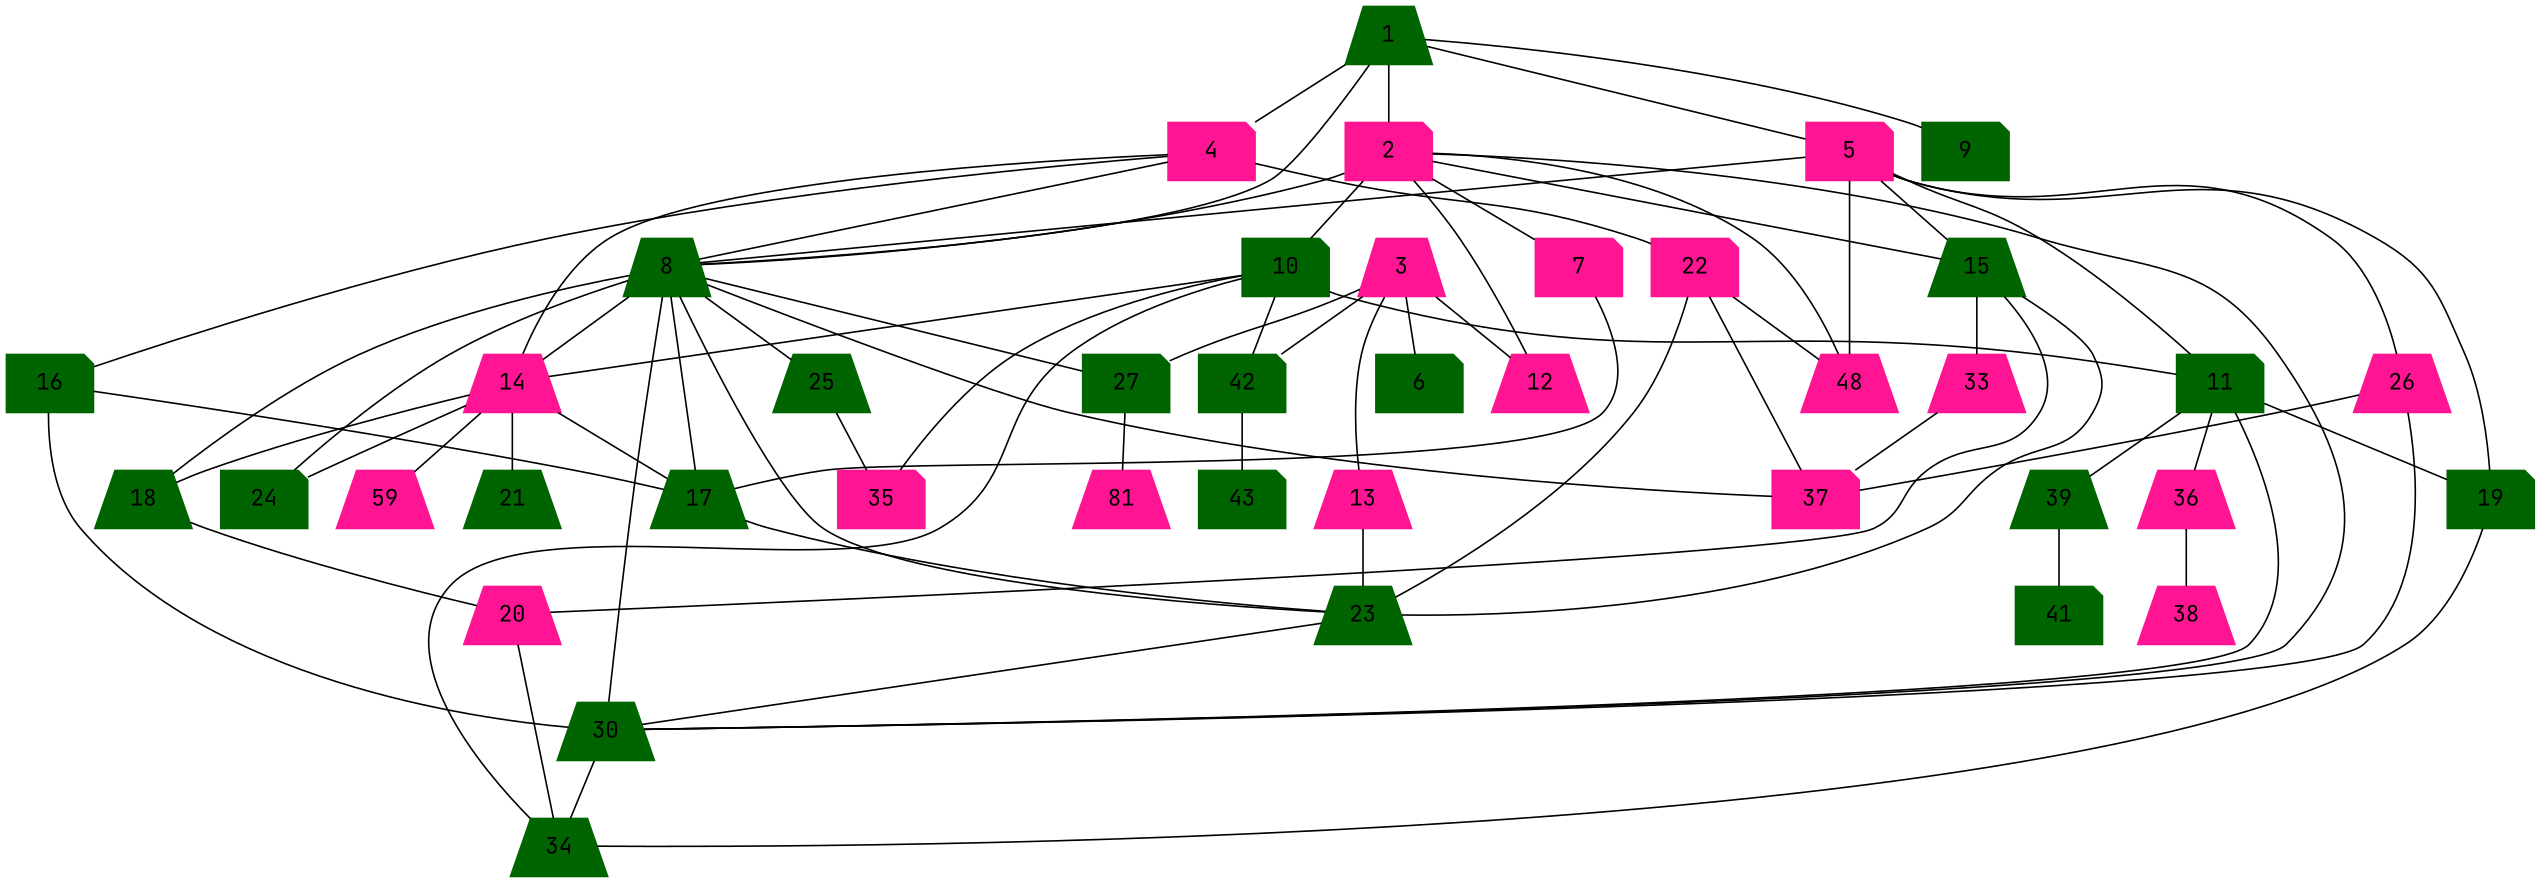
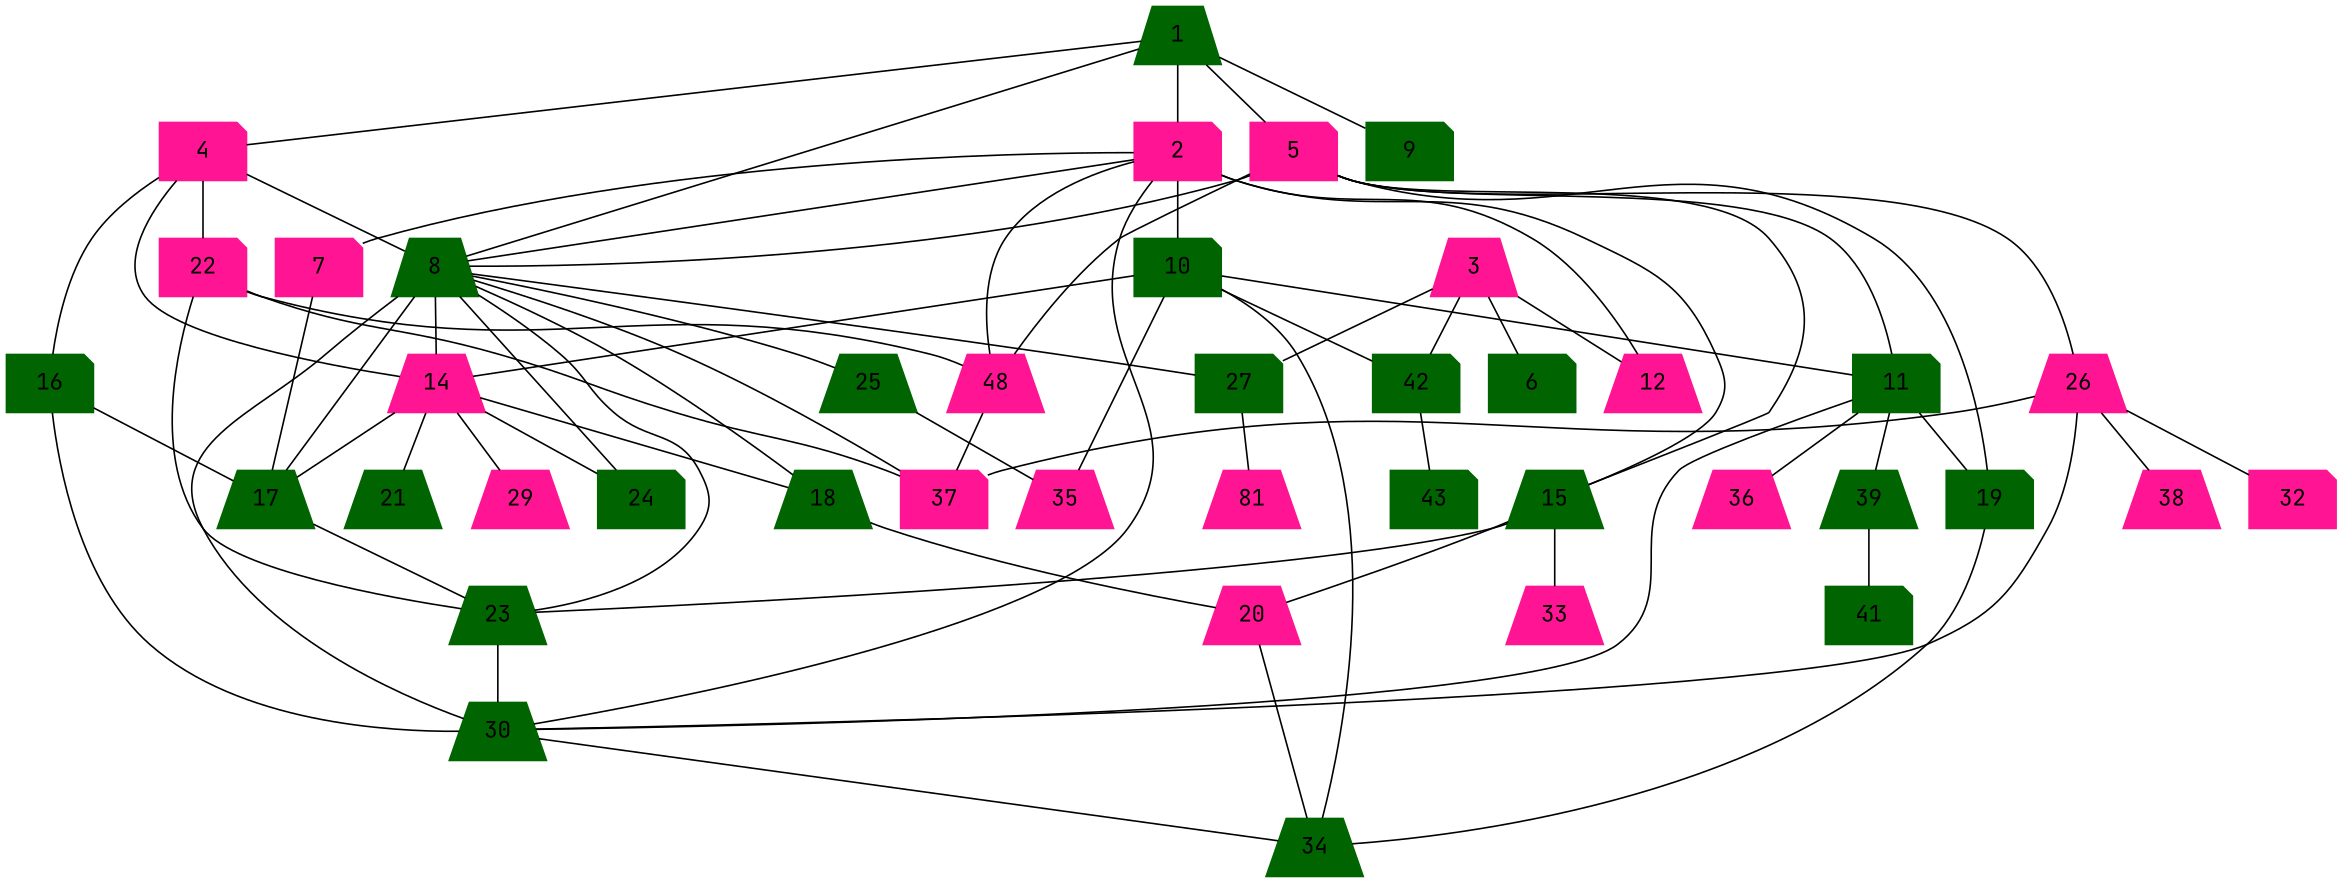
(1896, 441) -> (974, 433)
(385, 499) -> (520, 499)
(881, 499) -> (1065, 499)
(1363, 499) -> none
none -> (2293, 499)
(2186, 558) -> (2125, 442)
